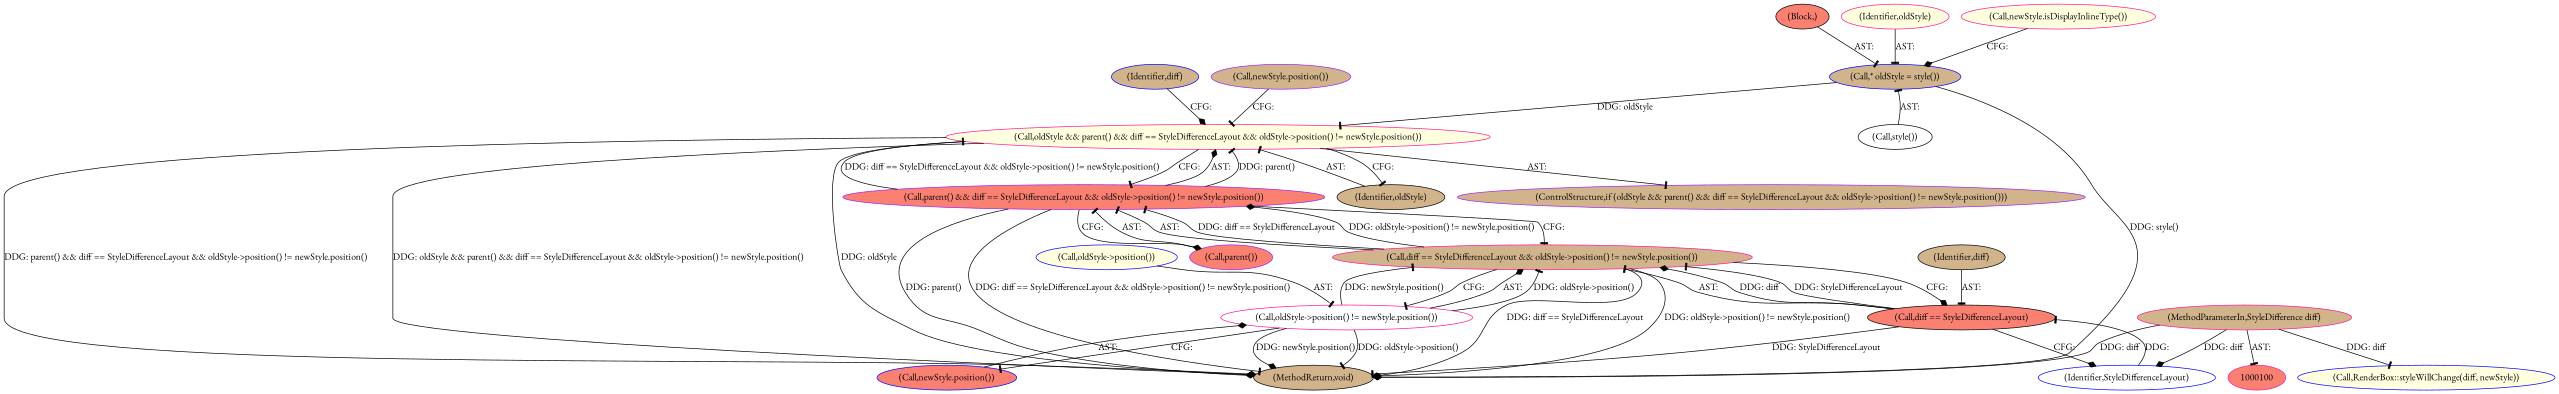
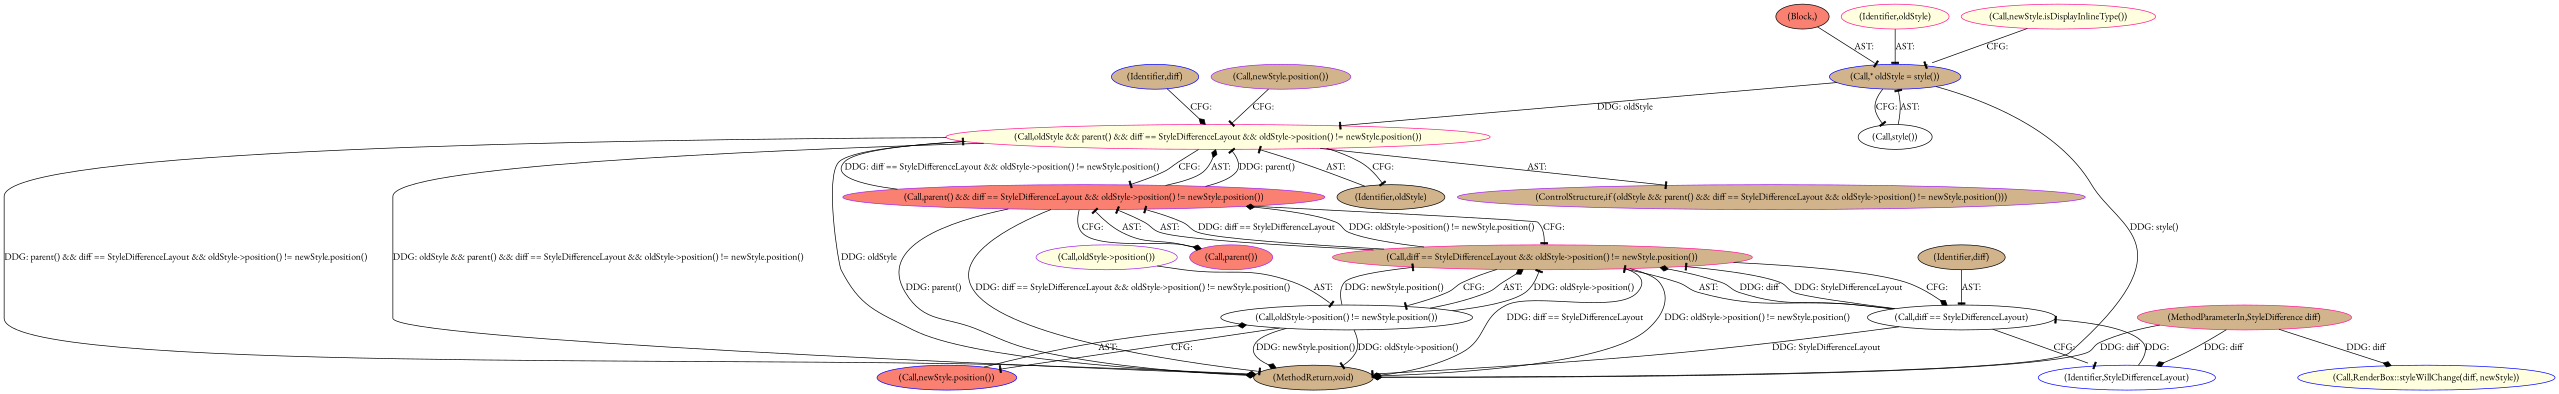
(1980, 46) -> (1980, 46)
none -> (1875, 105)
(1107, 257) -> (1107, 257)
(1347, 317) -> (1347, 317)
(1962, 317) -> (1962, 317)
(2040, 346) -> (2040, 346)
(2333, 347) -> (2333, 347)
(2257, 378) -> none
